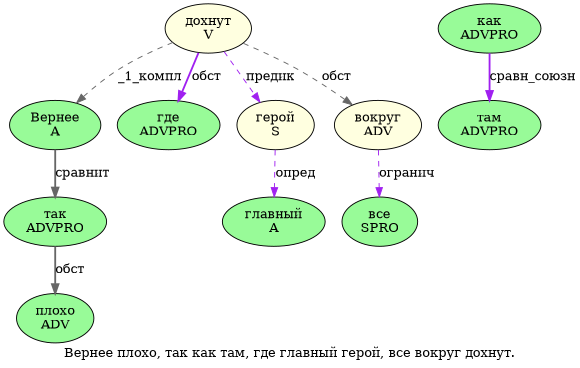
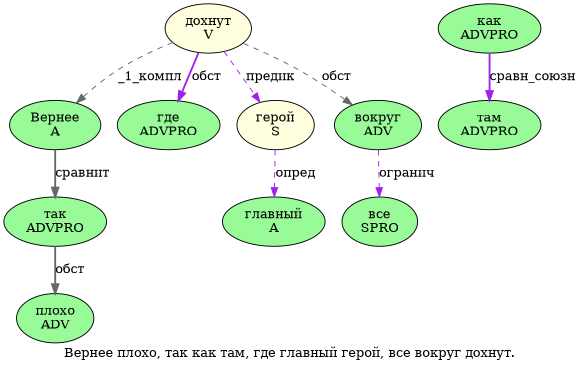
(378, 125) -> (378, 125)
